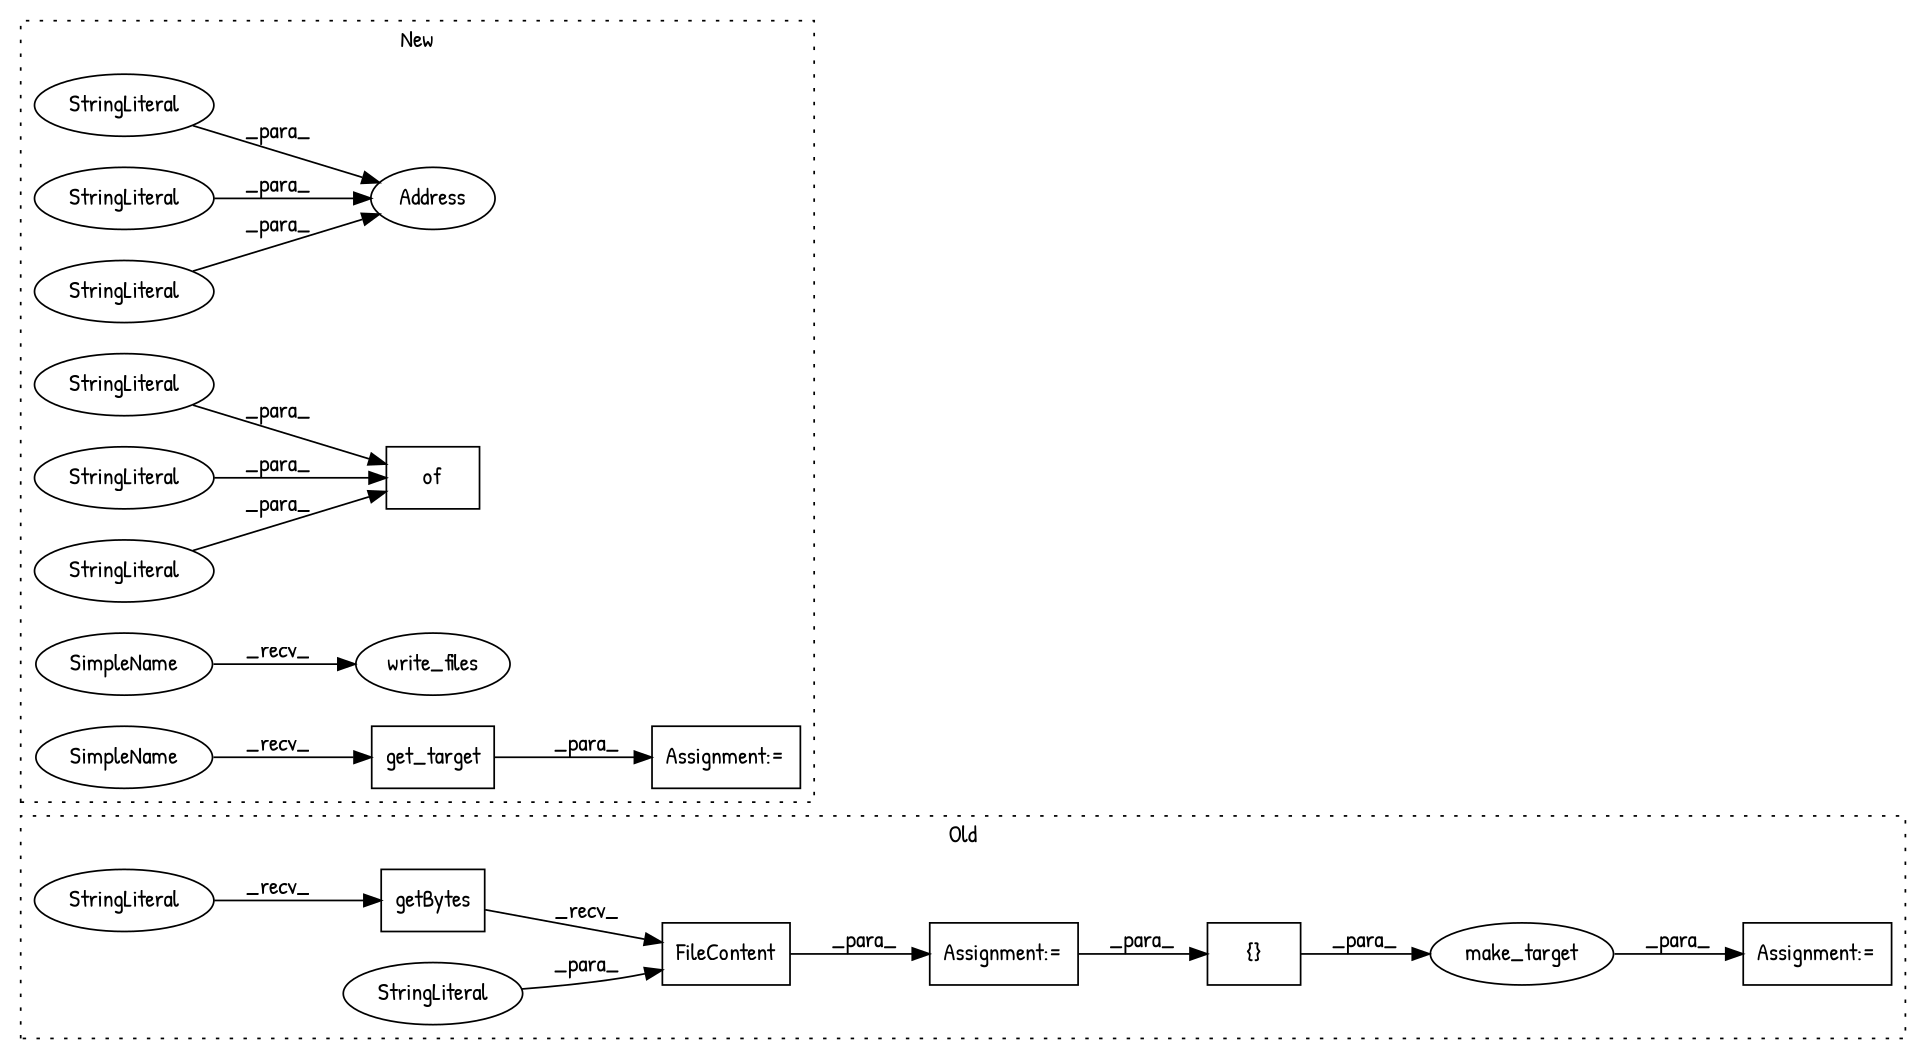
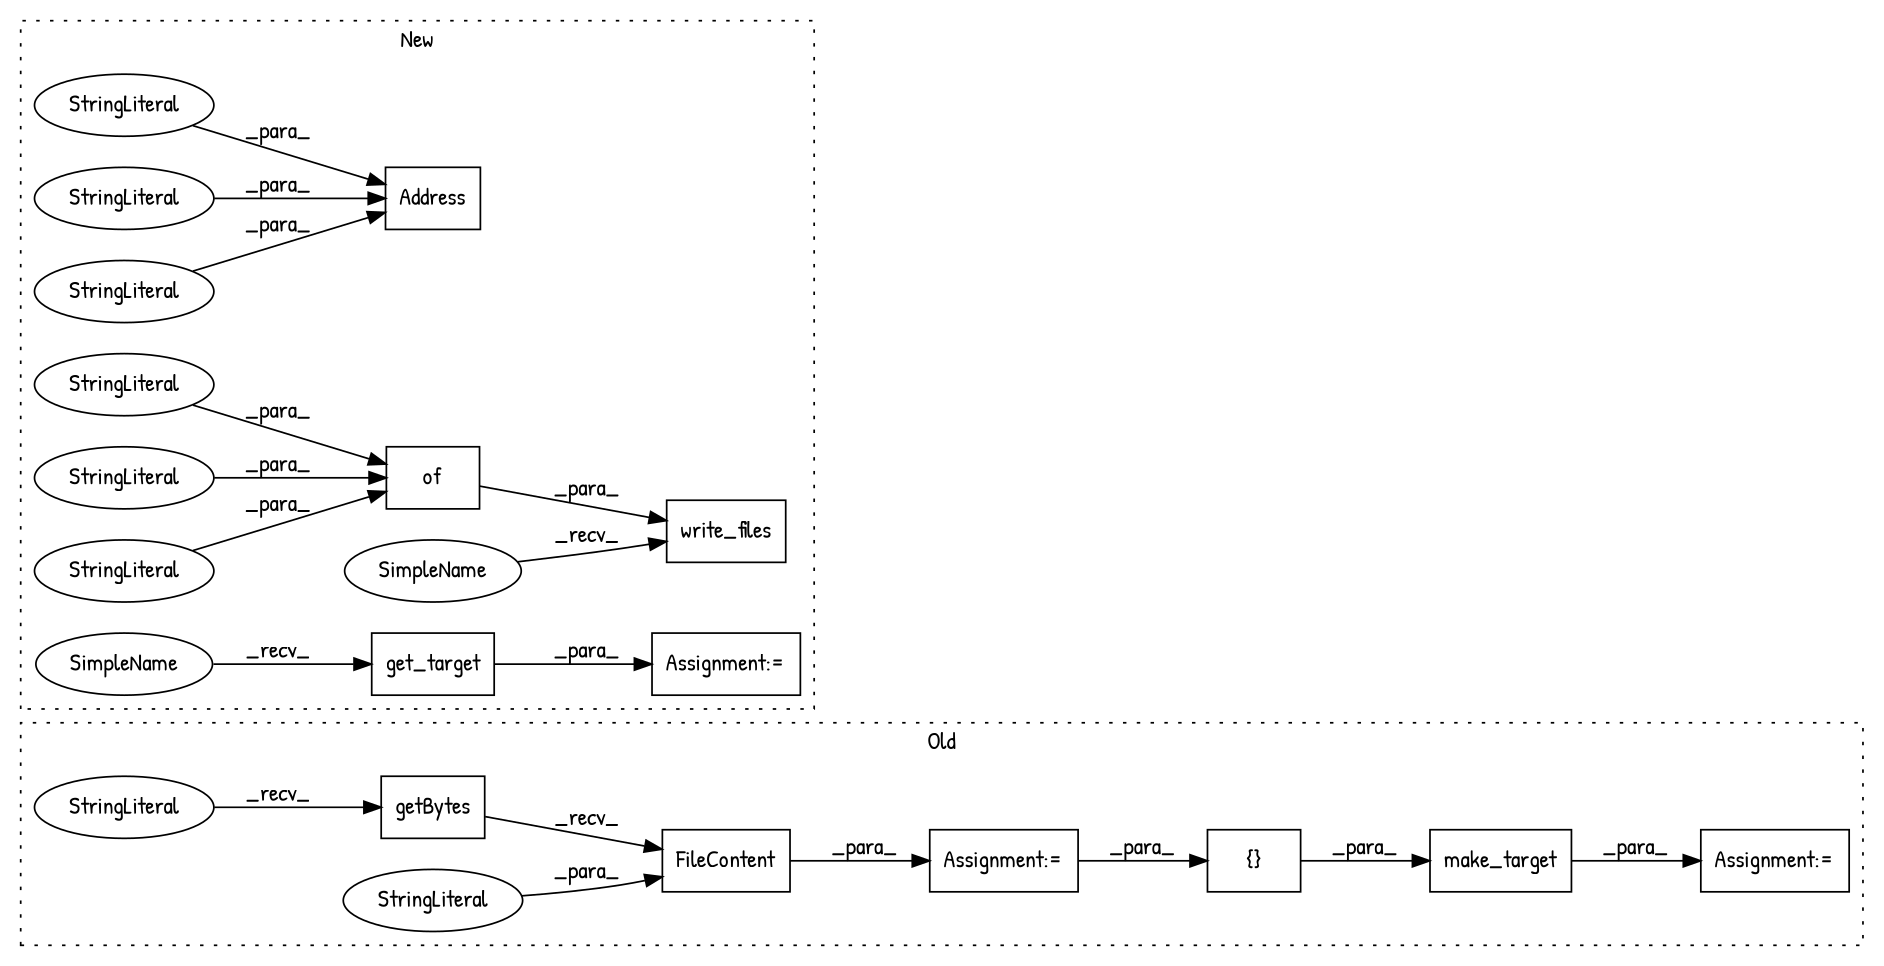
(433, 198) -> (433, 198)
none -> (564, 502)
(433, 664) -> (726, 531)
(1522, 954) -> (1501, 861)
